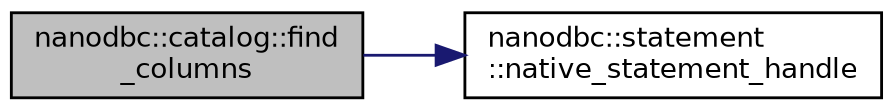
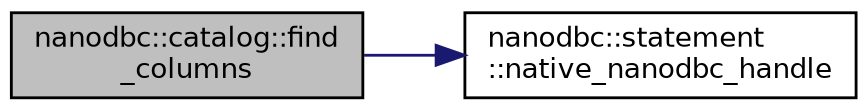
(673, 55) -> (660, 55)
